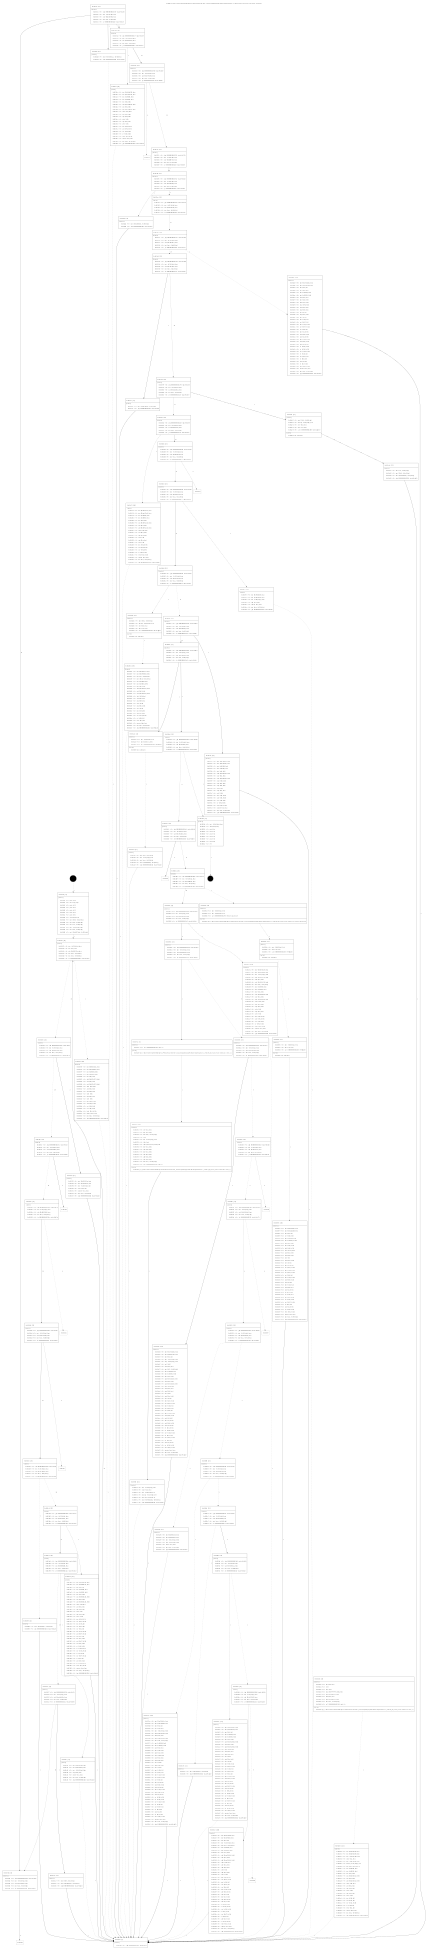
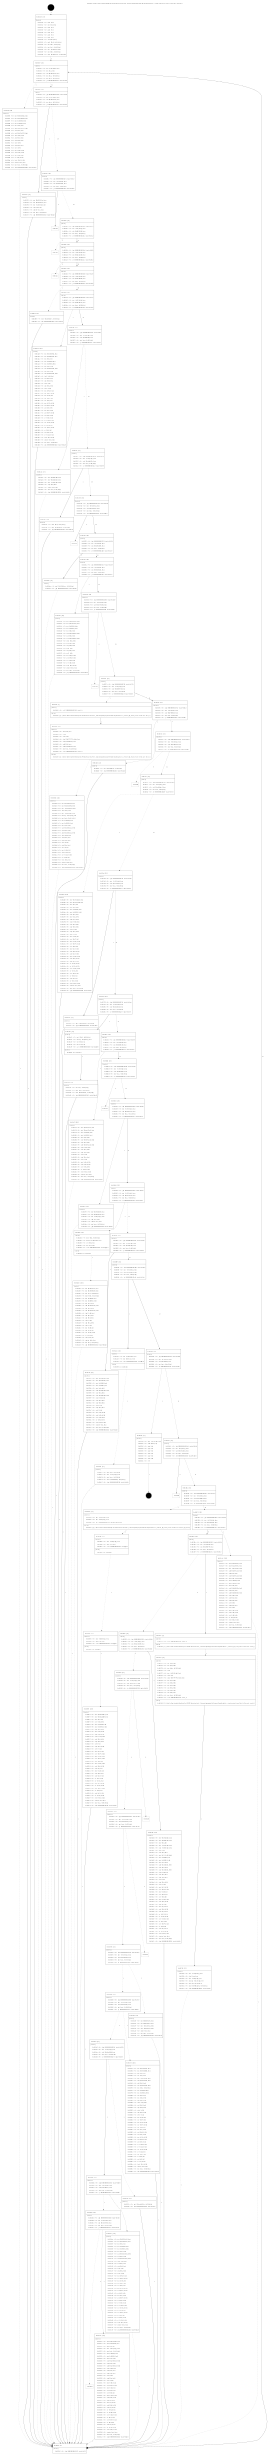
none -> (101, 710)
none -> (135, 784)
(20, 915) -> (94, 524)
